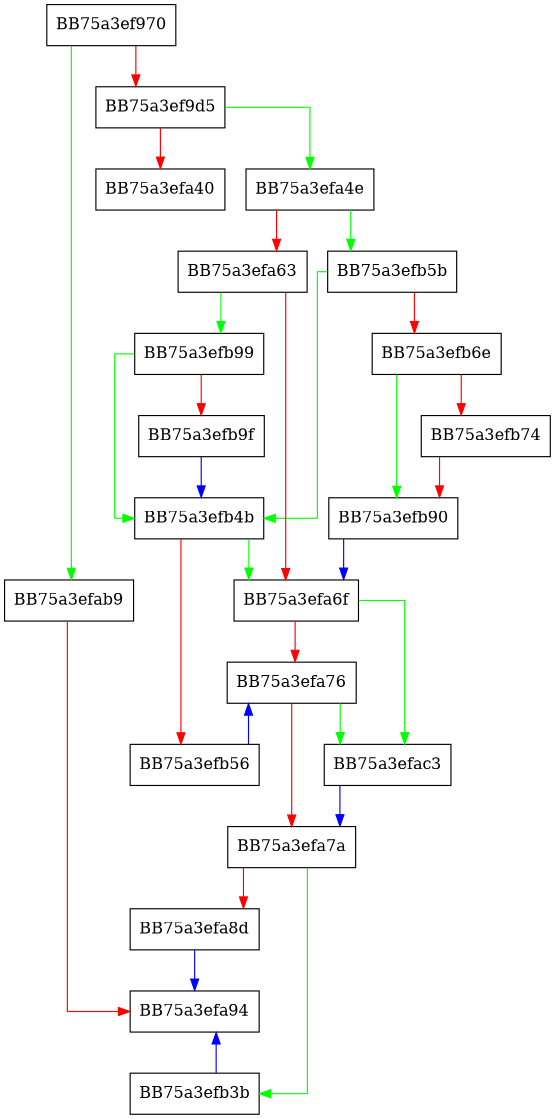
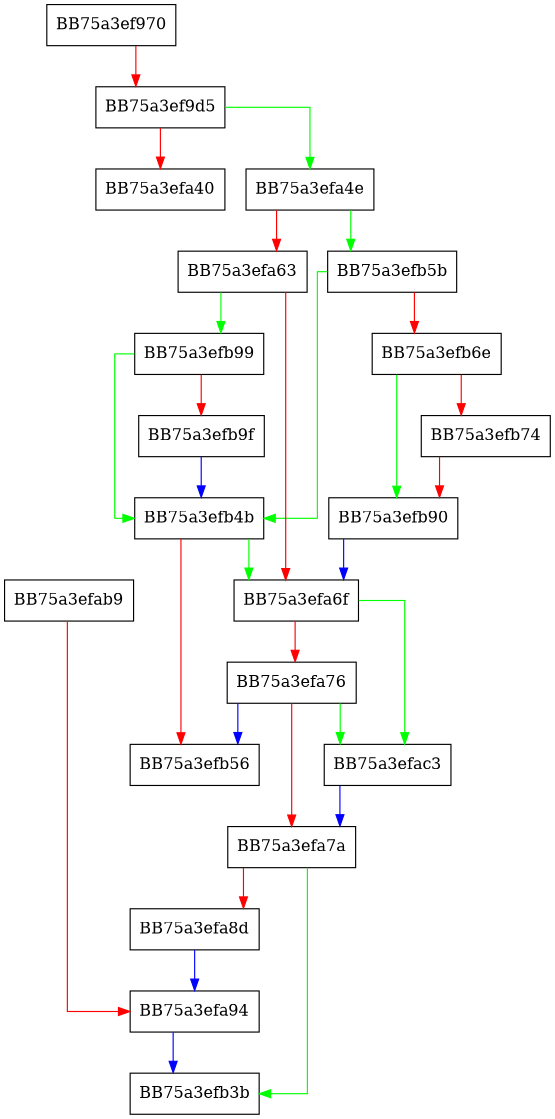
(71, 307) -> none
(249, 730) -> (238, 718)
(216, 1058) -> (173, 1047)
